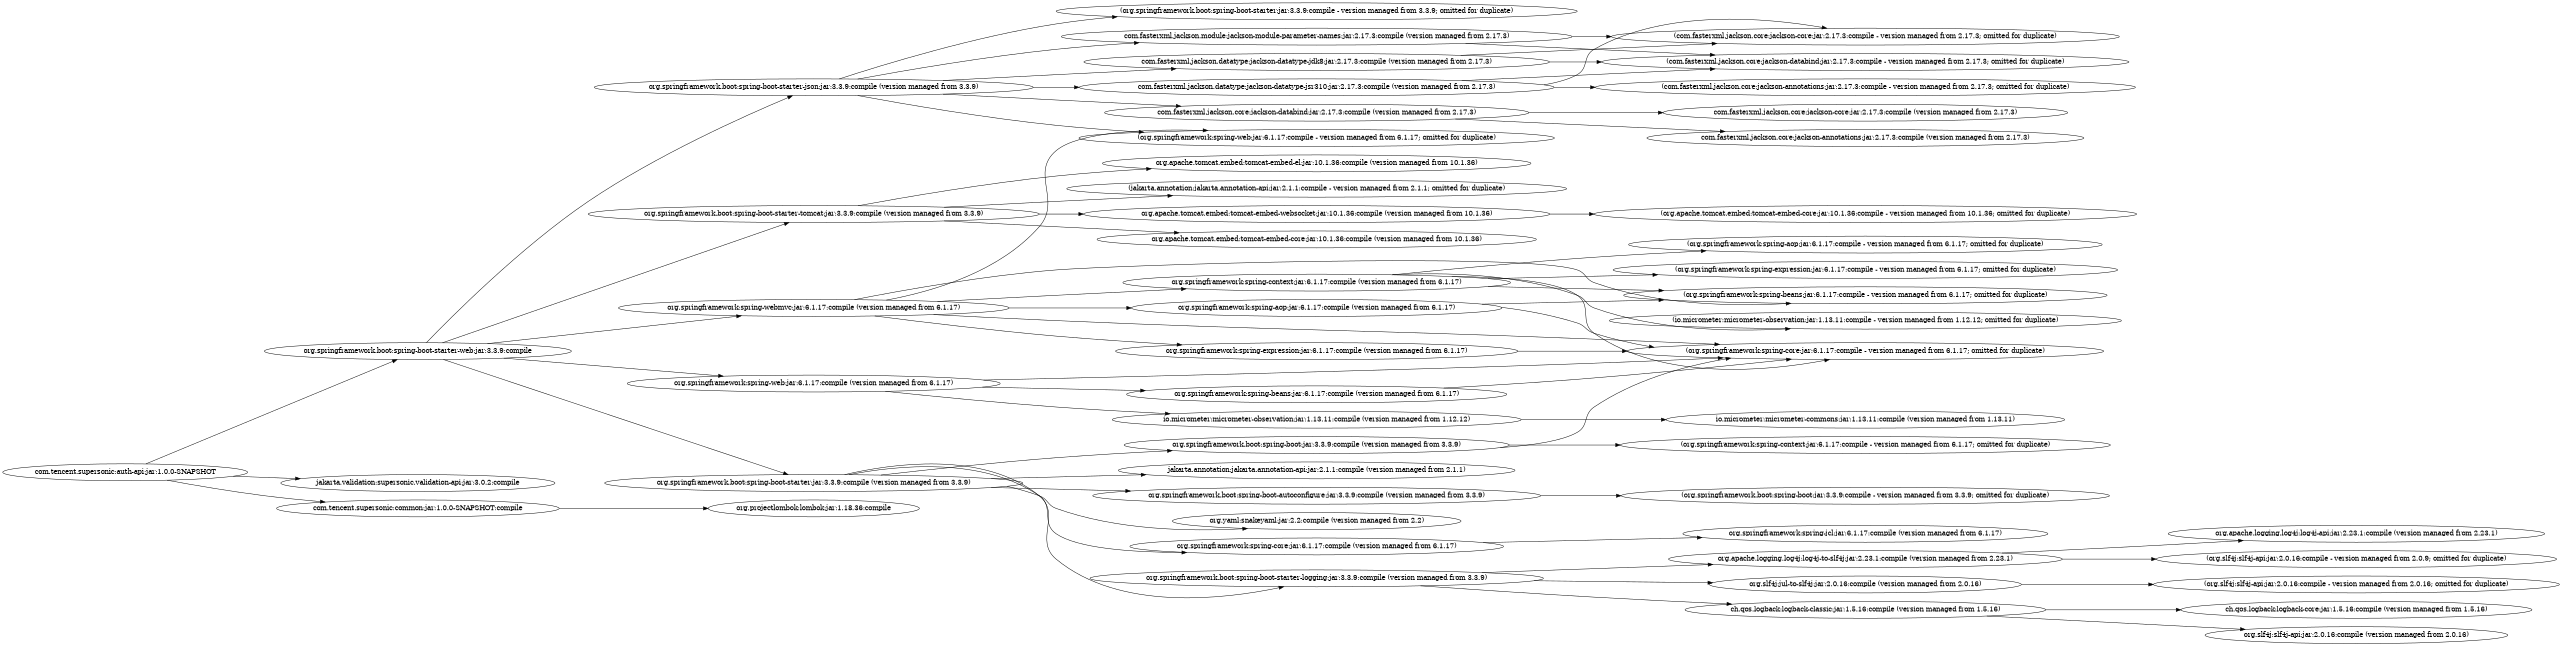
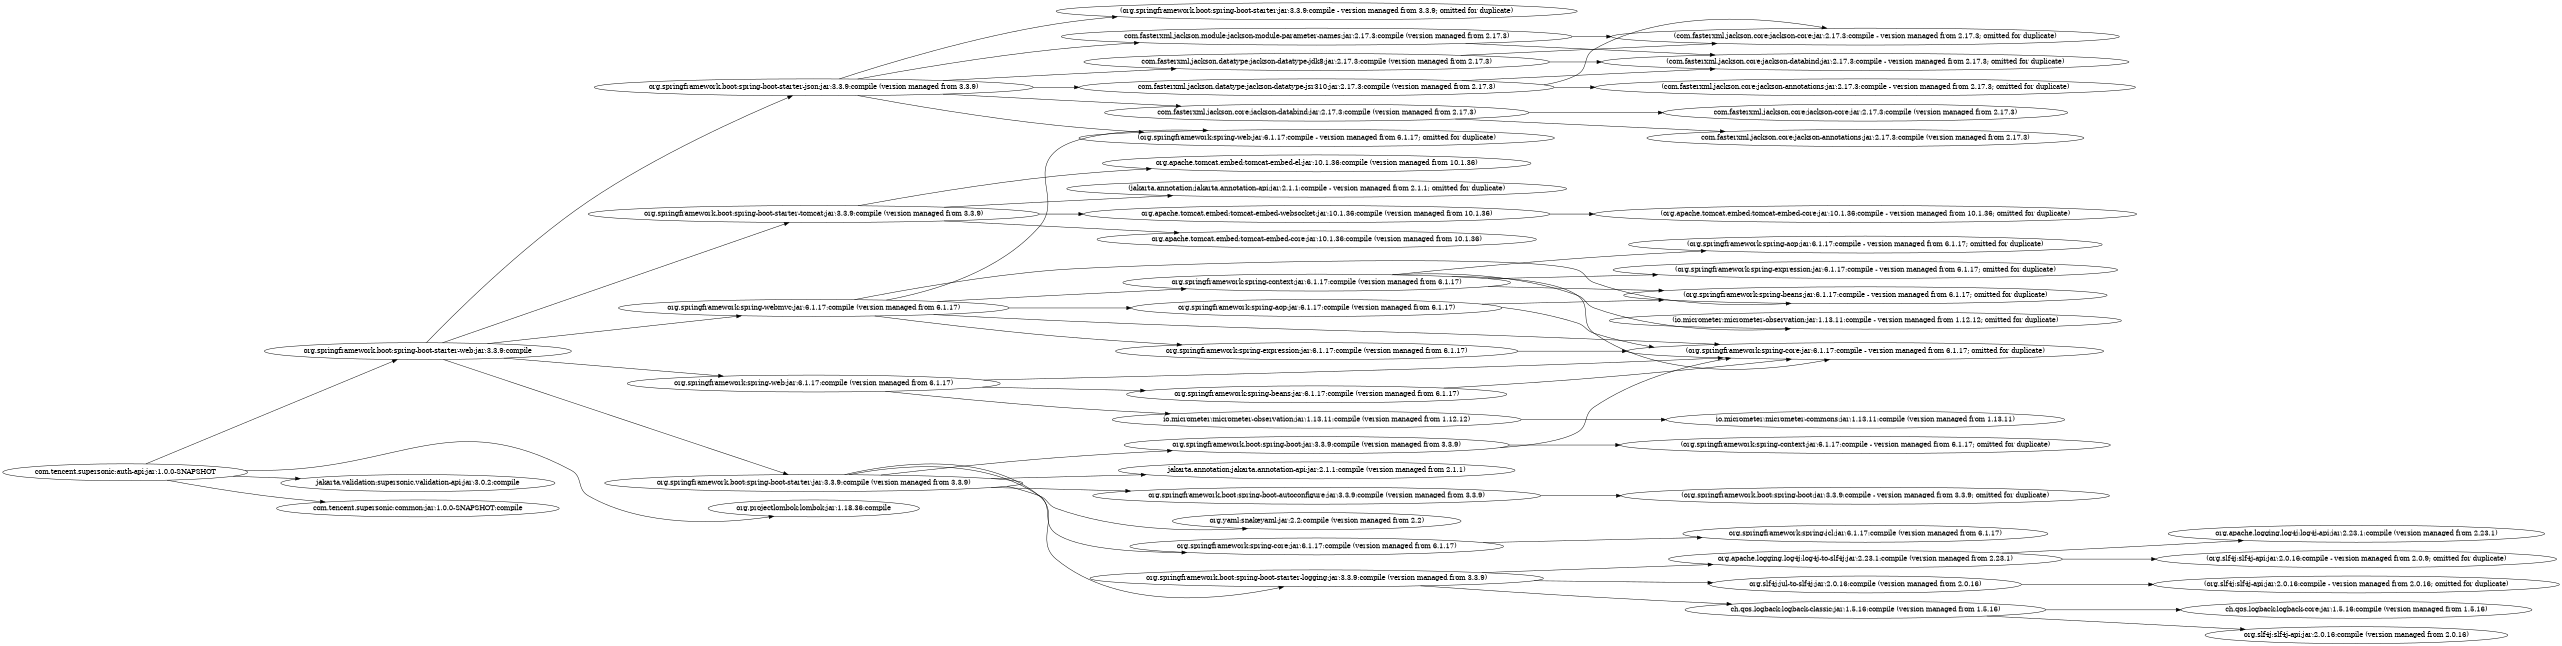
(631, 508) -> (517, 449)
